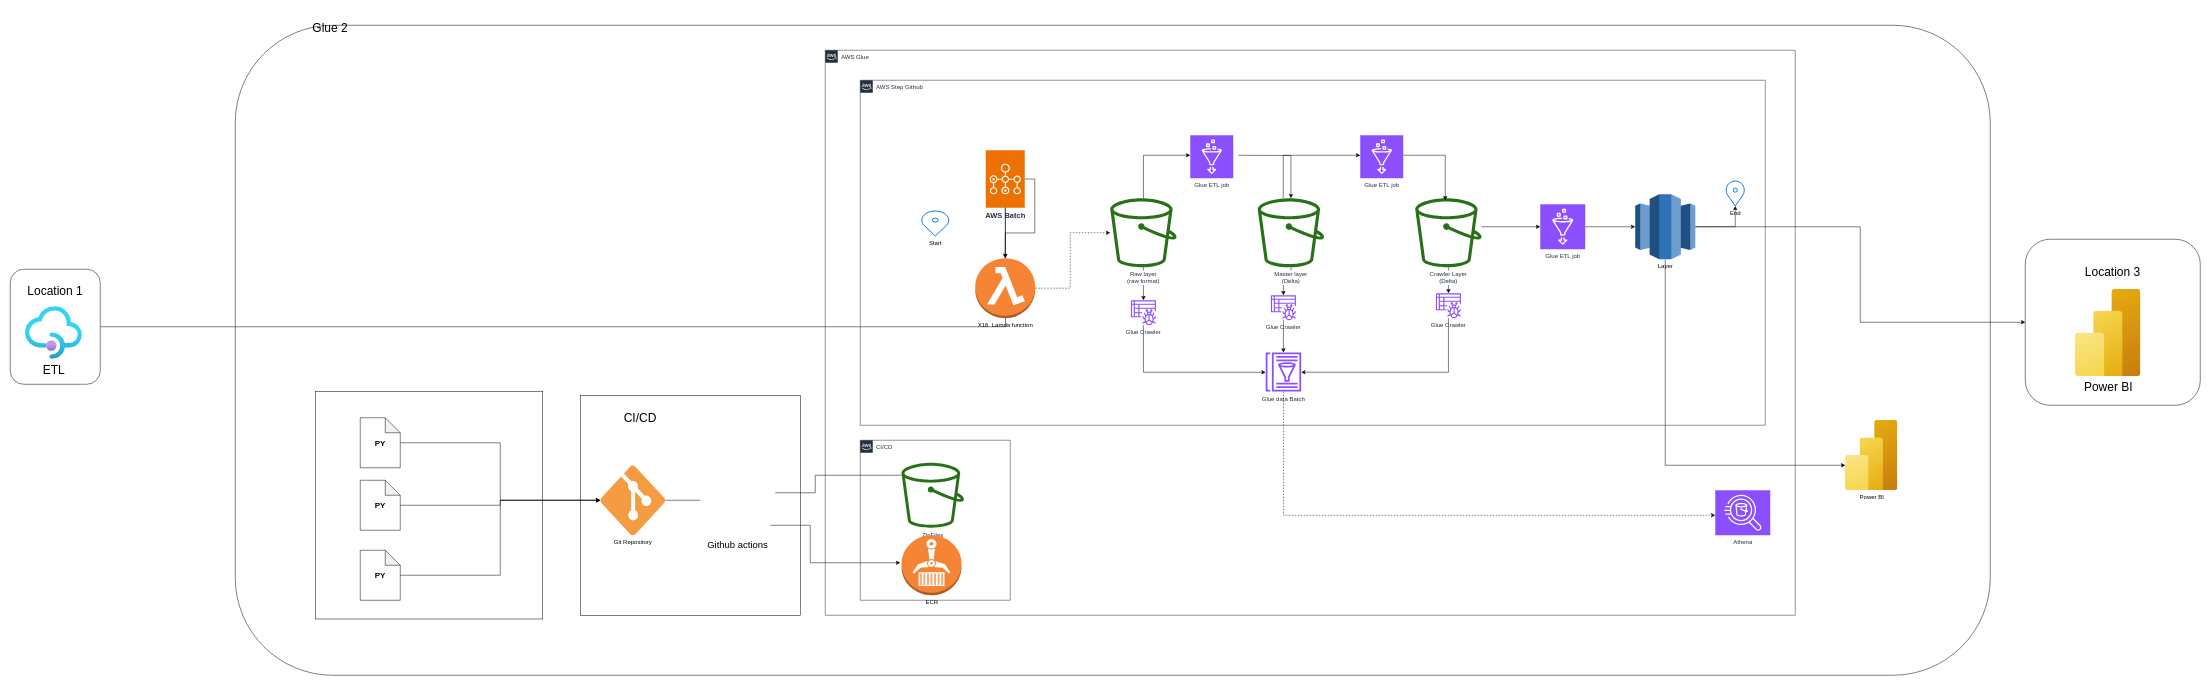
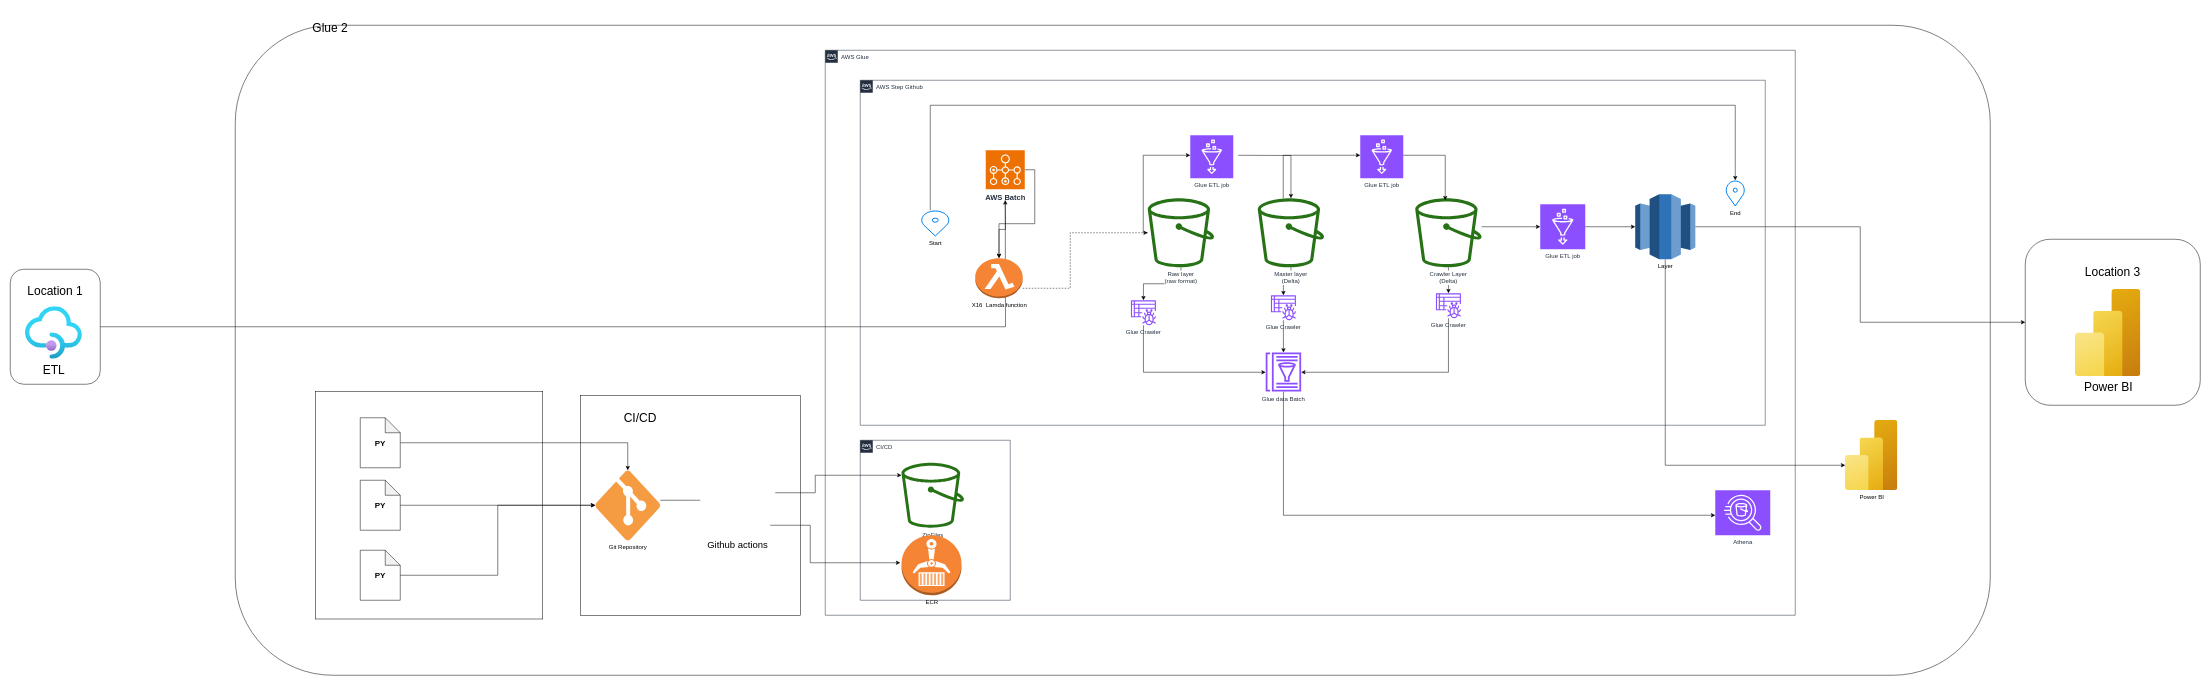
none -> (1735, 175)
(1005, 179) -> (1005, 170)
(1735, 210) -> none
(1143, 233) -> (1181, 233)
(1005, 288) -> (999, 278)
(897, 475) -> (896, 475)
(633, 500) -> (628, 505)
(1436, 515) -> (1436, 515)
